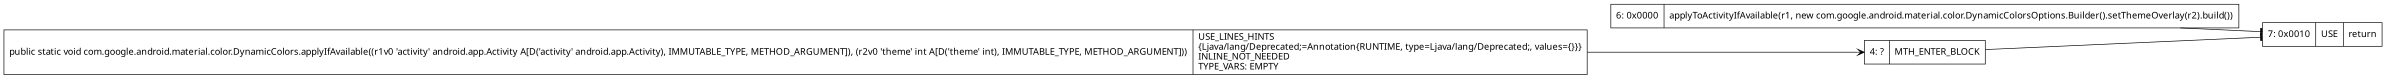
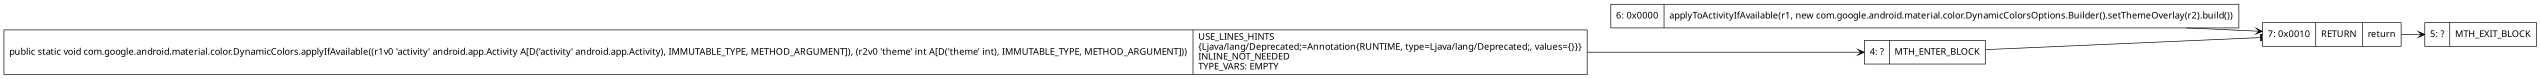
(2220, 30) -> (2221, 29)
(2330, 34) -> (2339, 34)
none -> (2481, 34)
